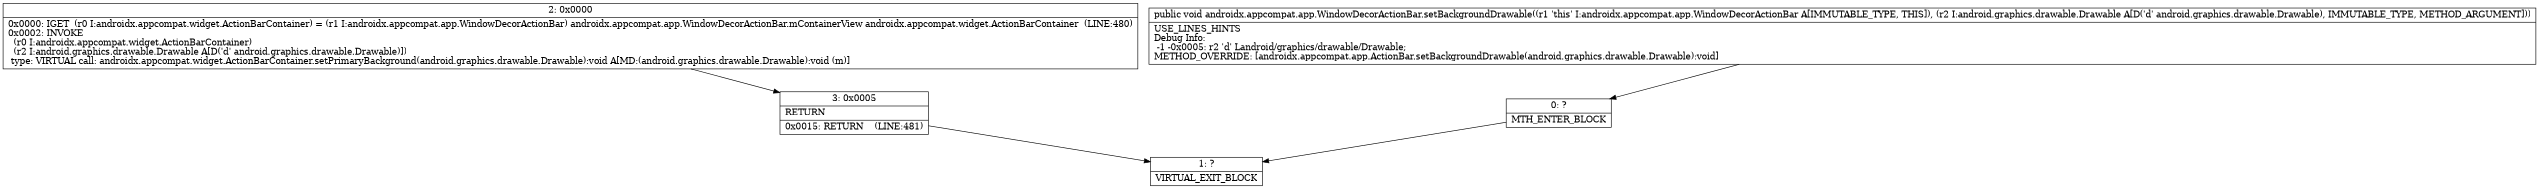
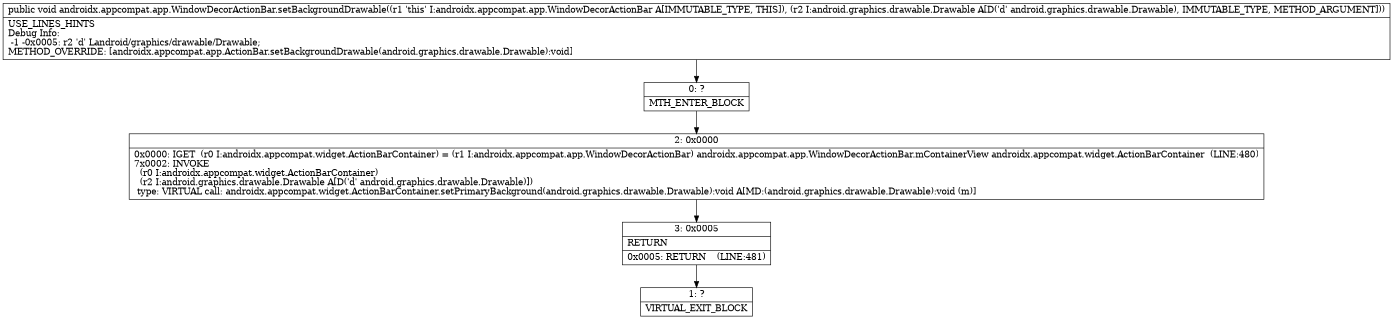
(49, 34) -> (175, 164)
(854, 127) -> (697, 257)
(1387, 142) -> (697, 119)
